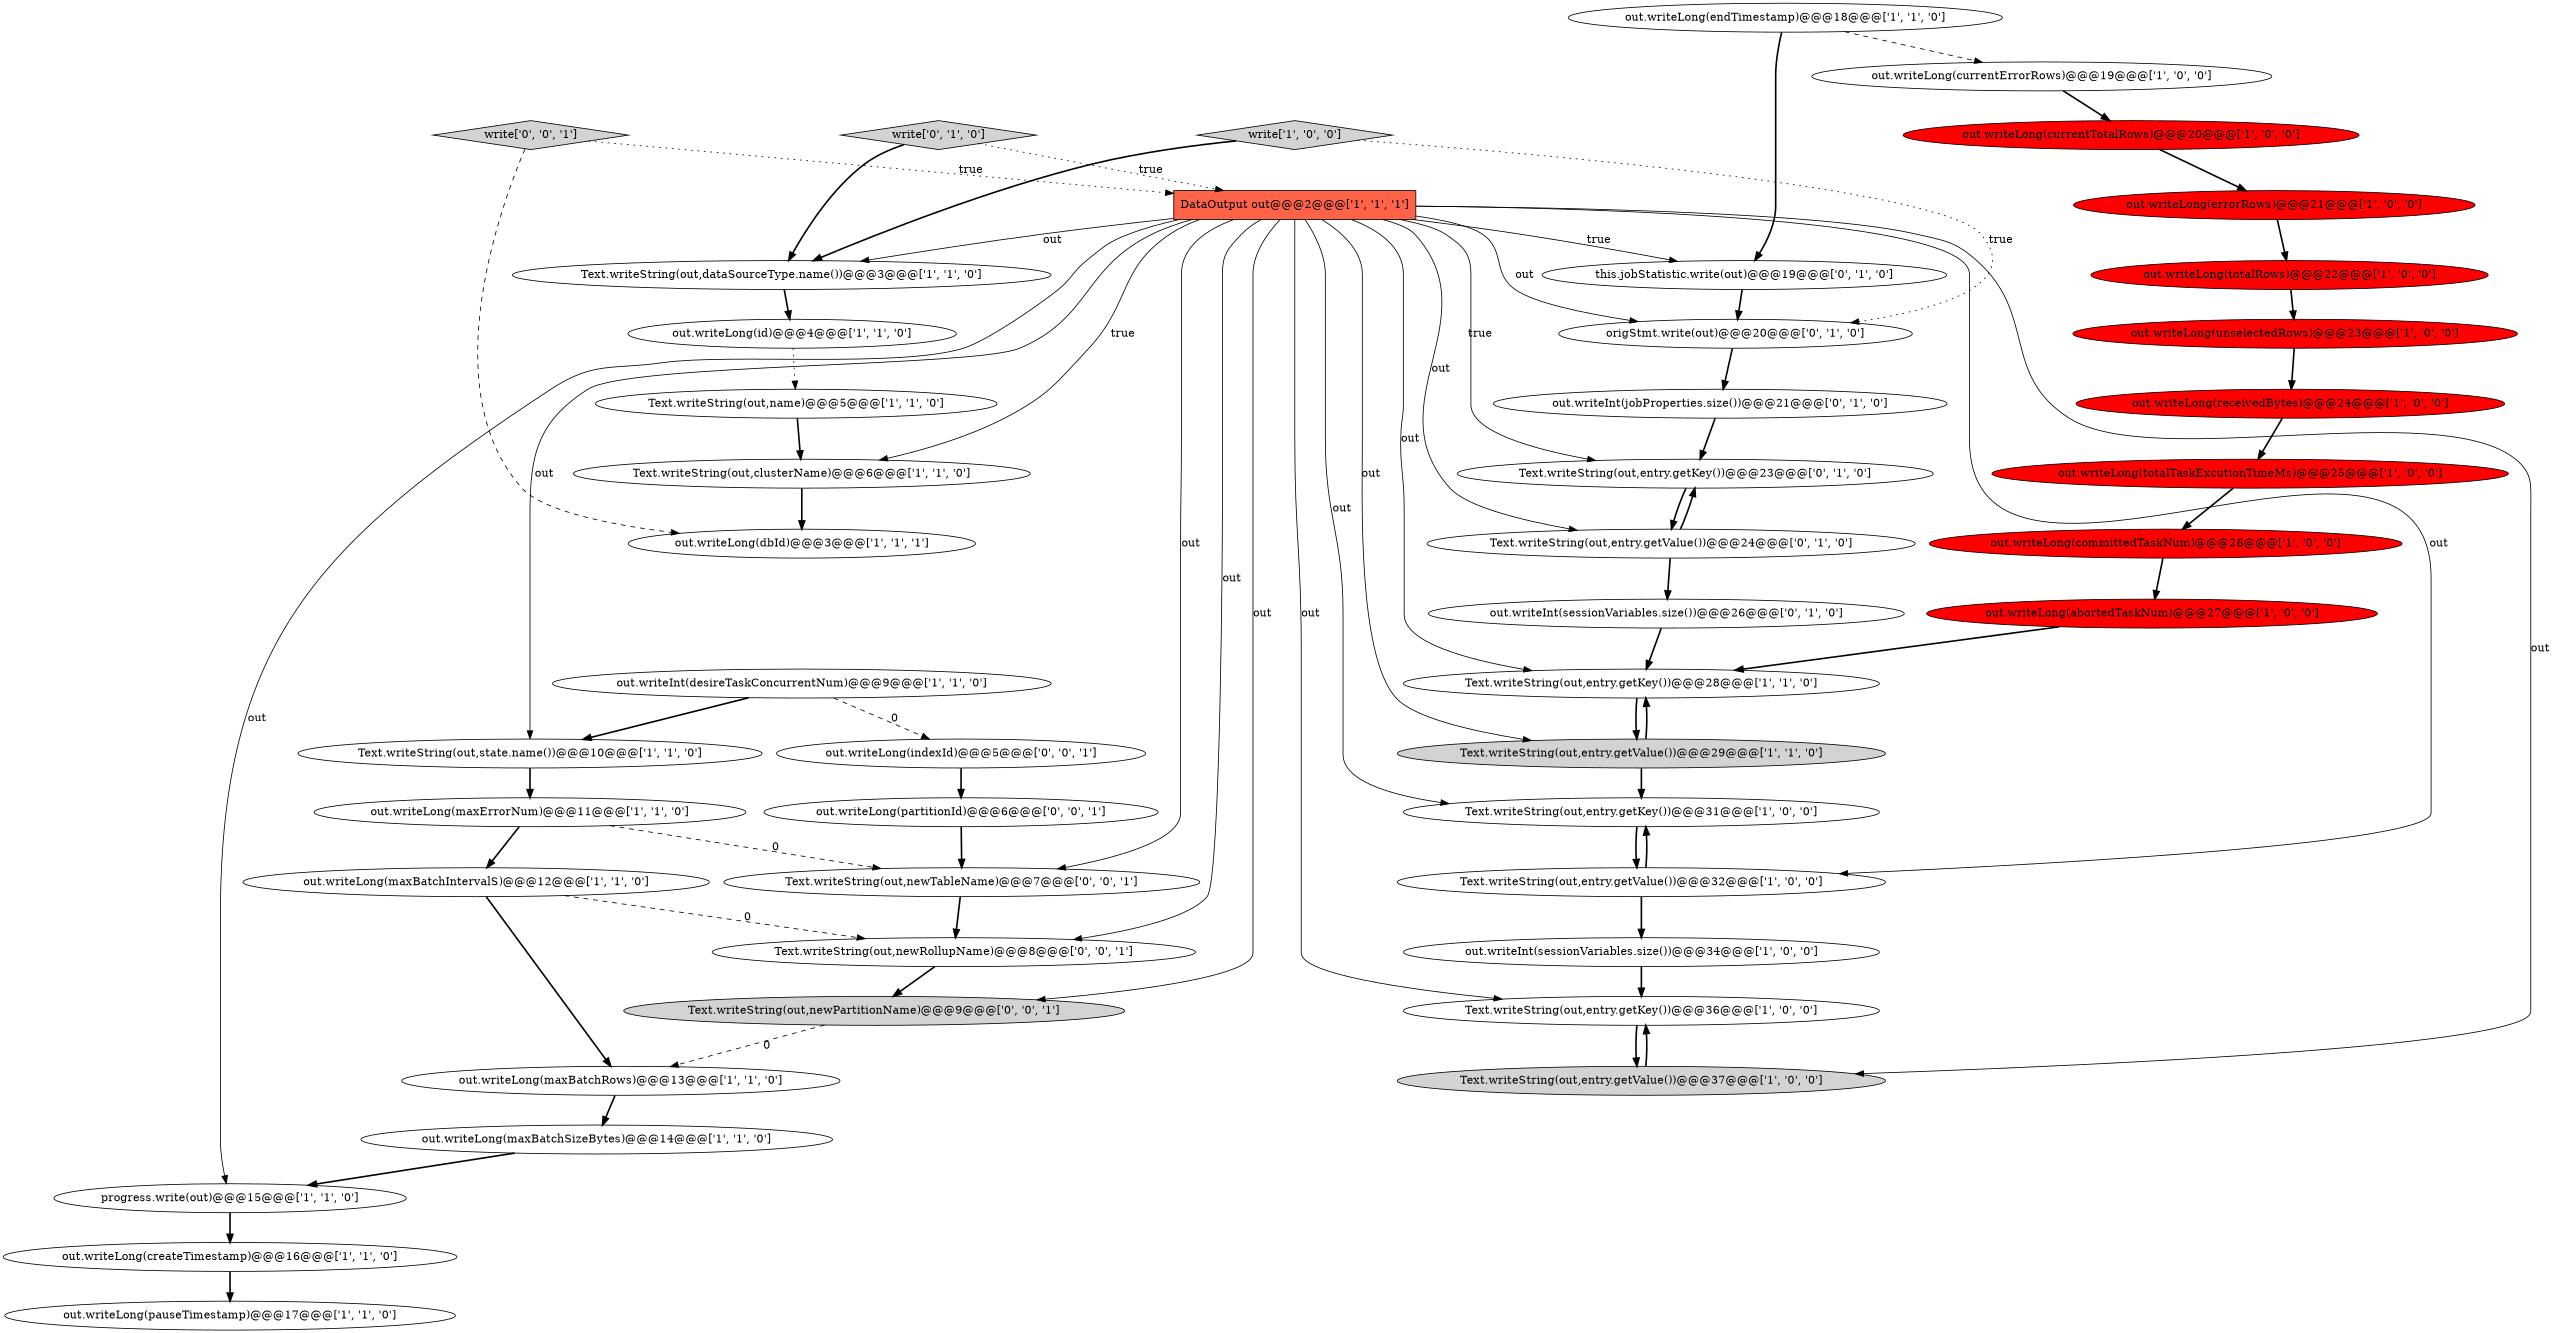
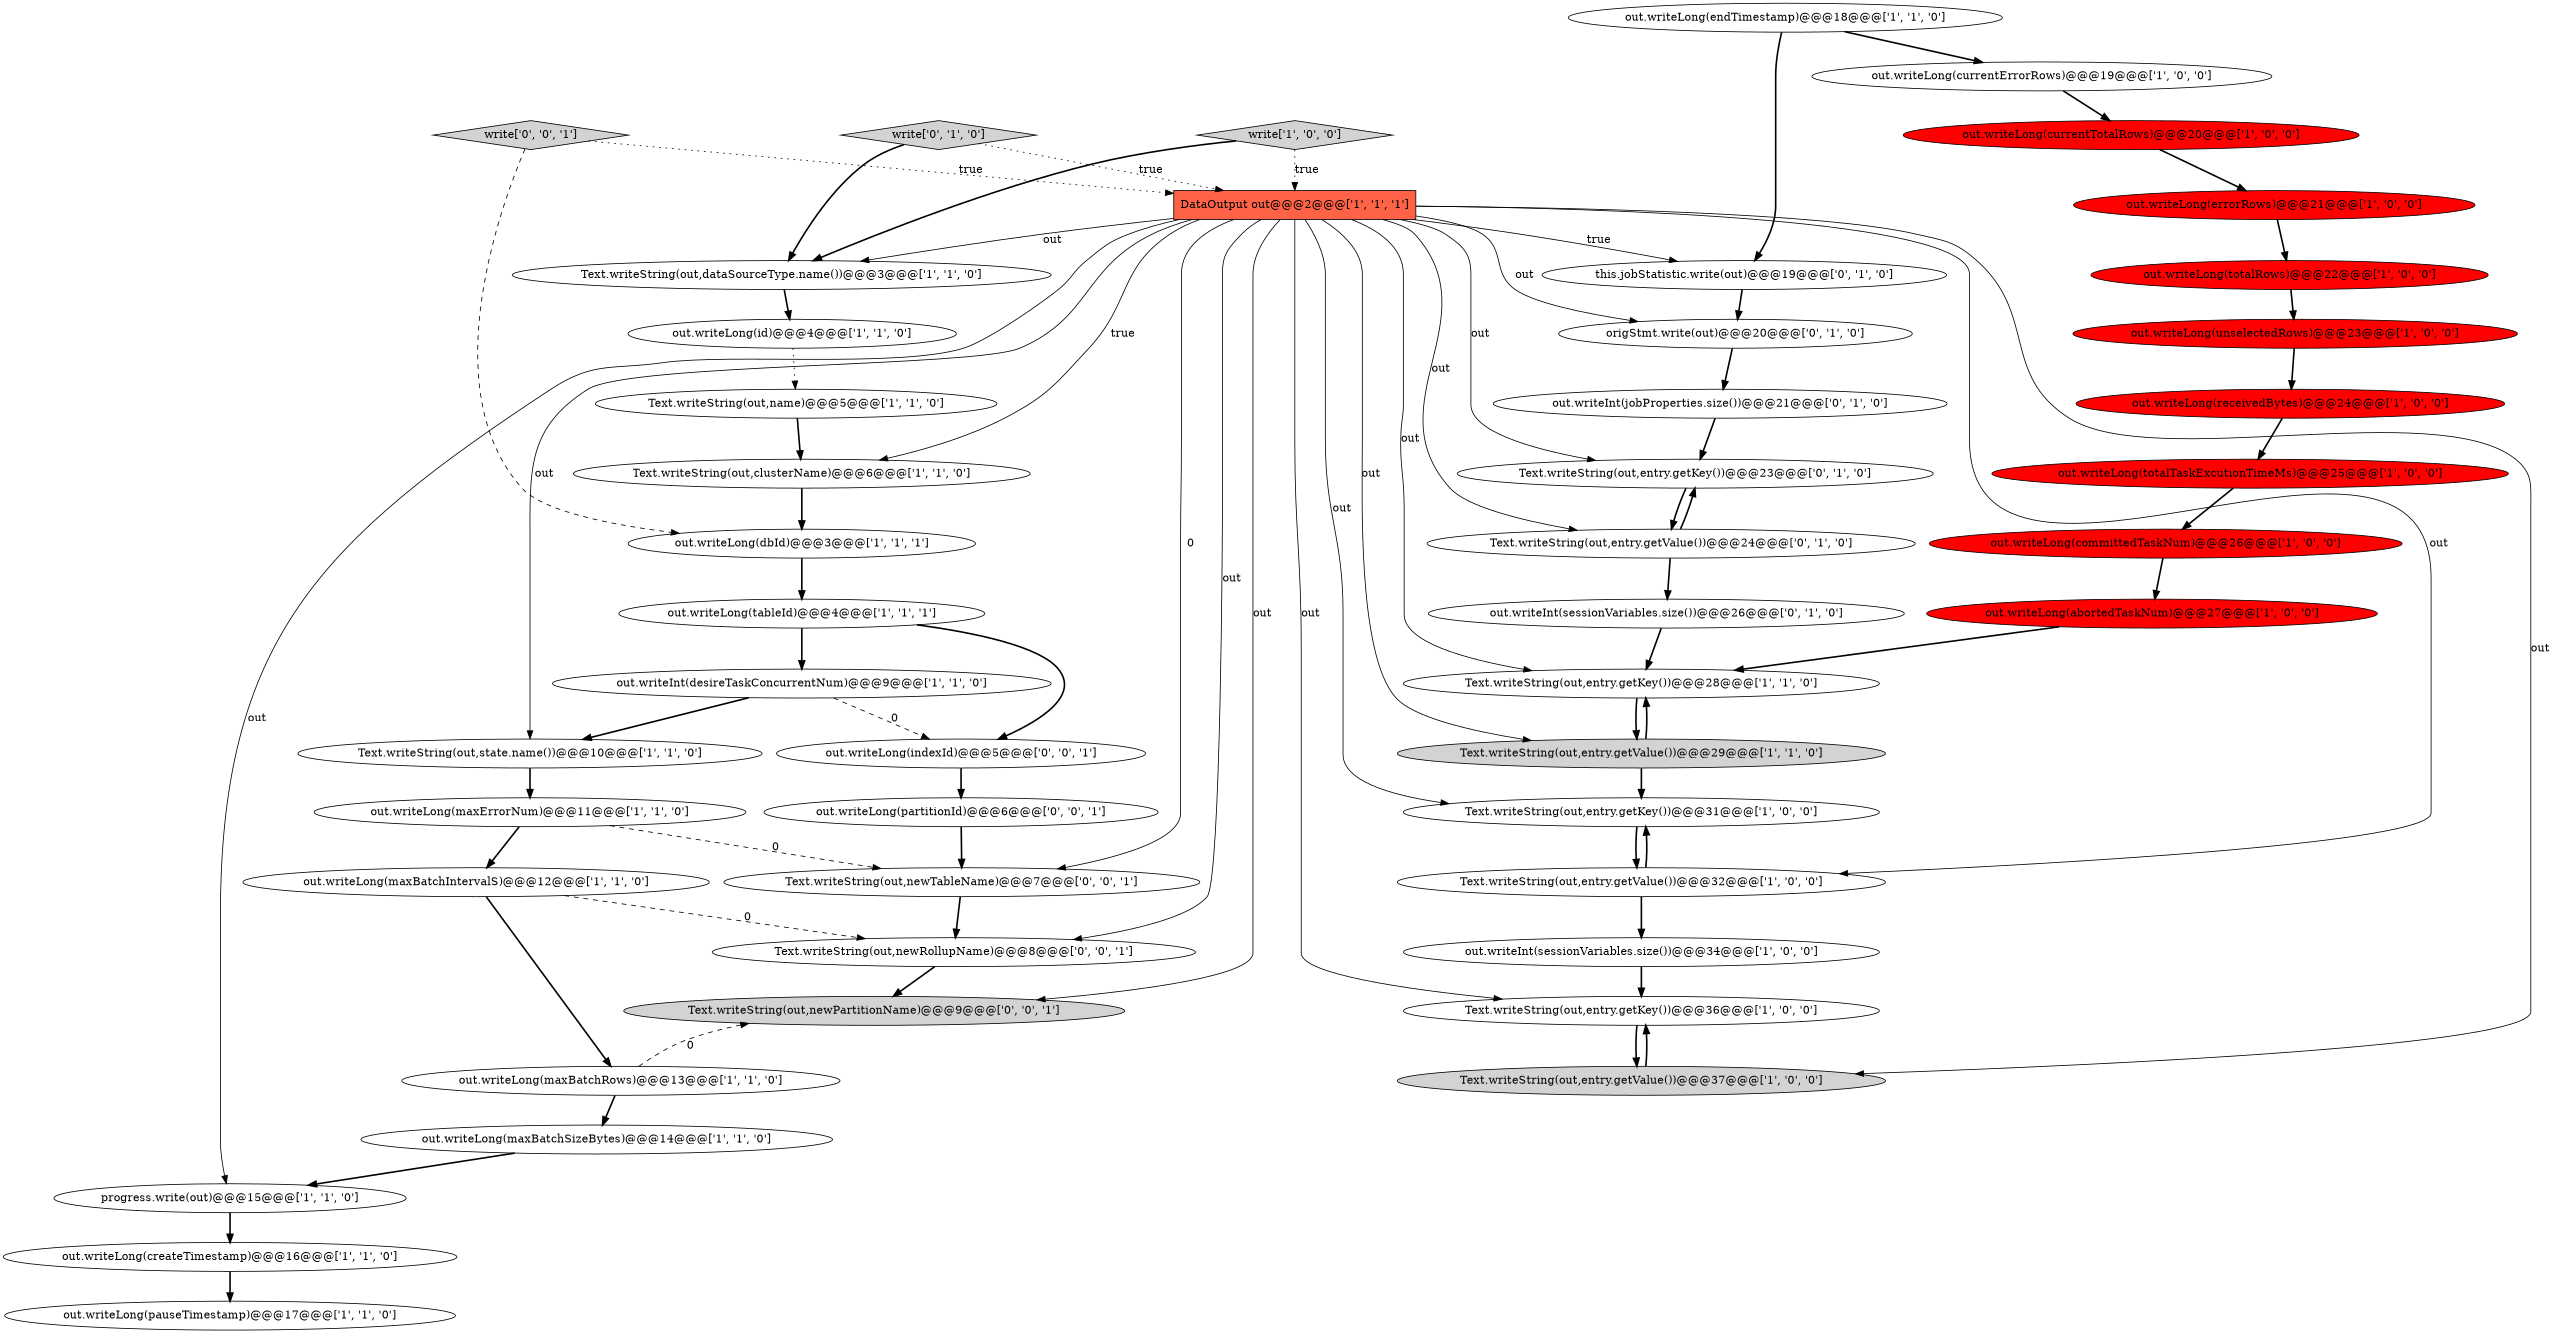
(1910, 46) -> (1910, 46)
(1764, 181) -> (1295, 166)
(1481, 334) -> (1481, 334)
(1191, 544) -> (1191, 544)
none -> (802, 614)
(751, 1045) -> (687, 1040)
